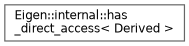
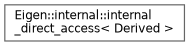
(95, 23) -> (95, 23)
